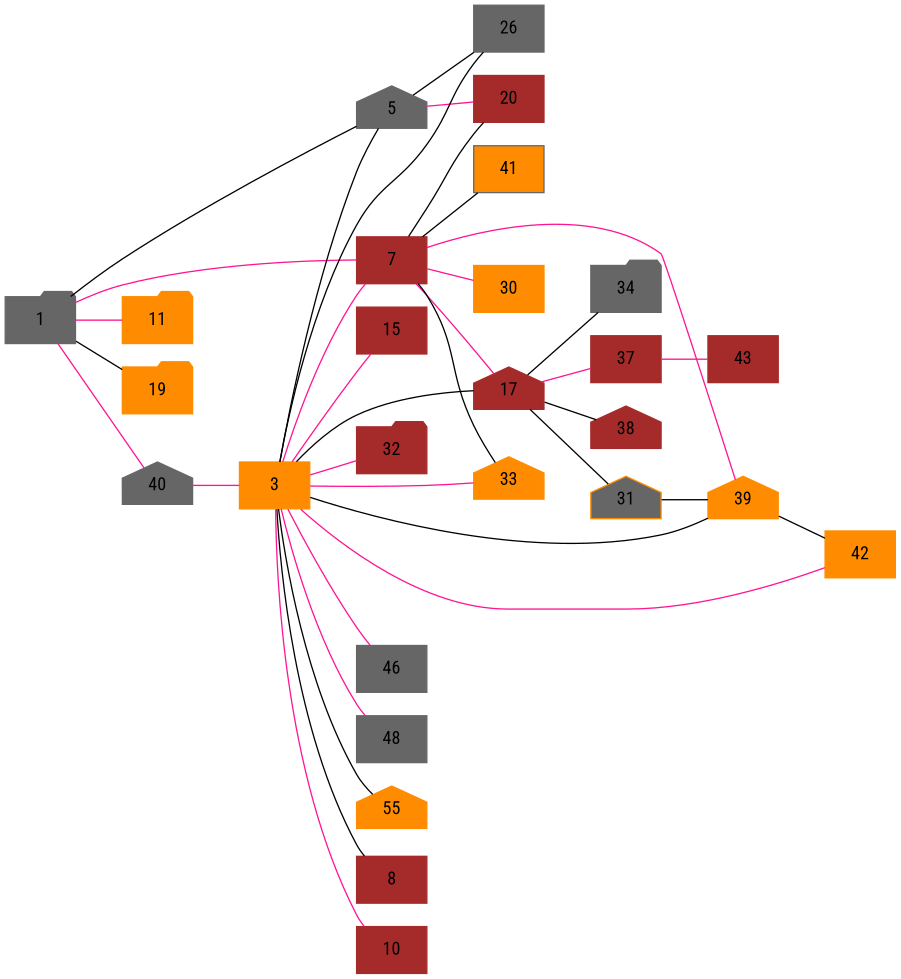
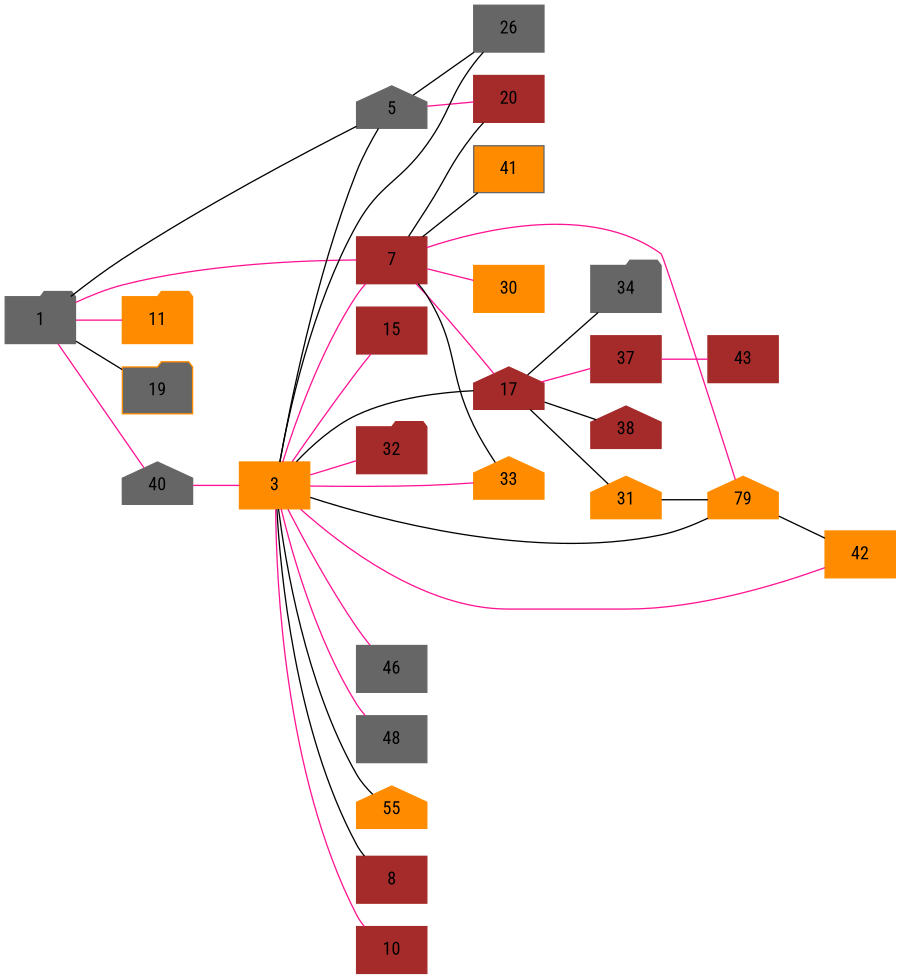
(157, 390) -> (157, 390)
(626, 500) -> (626, 500)
(743, 500) -> (743, 500)
